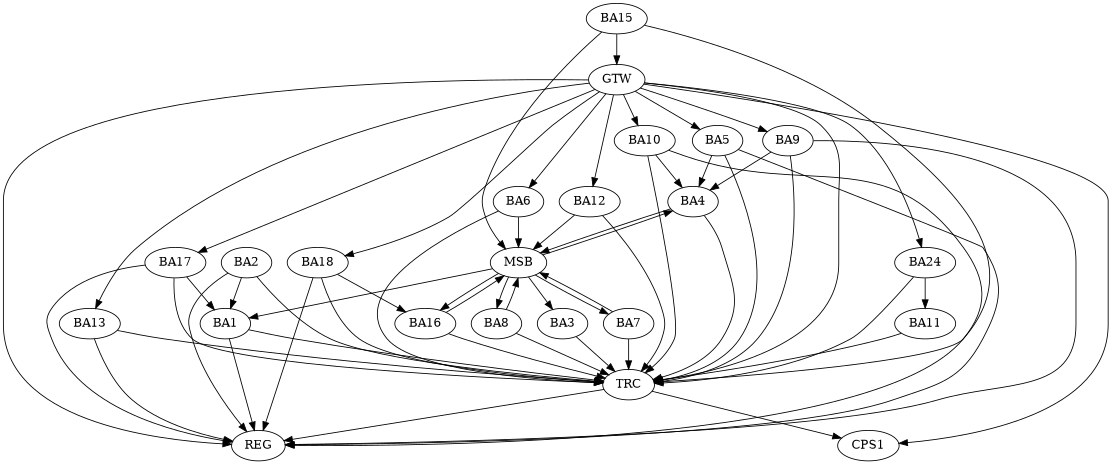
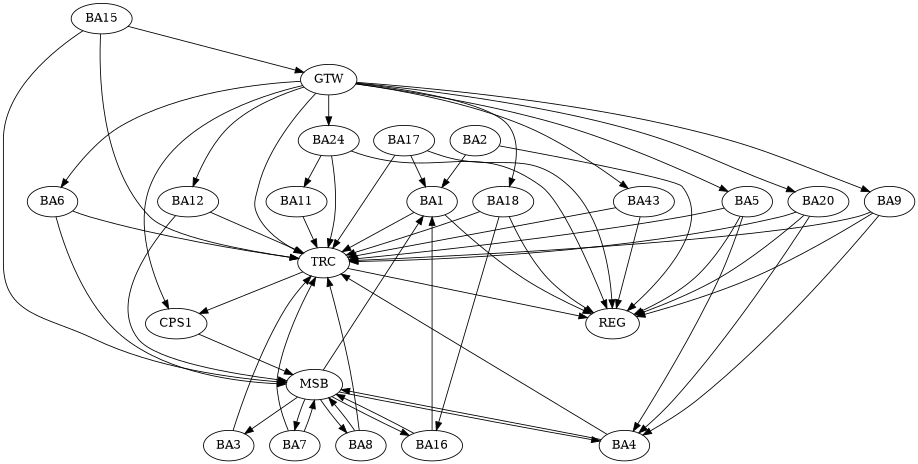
(84, 129) -> (520, 174)
(645, 141) -> (818, 202)
(400, 169) -> none
(90, 324) -> (644, 202)
(334, 340) -> none
none -> (242, 353)
(522, 356) -> (432, 323)
